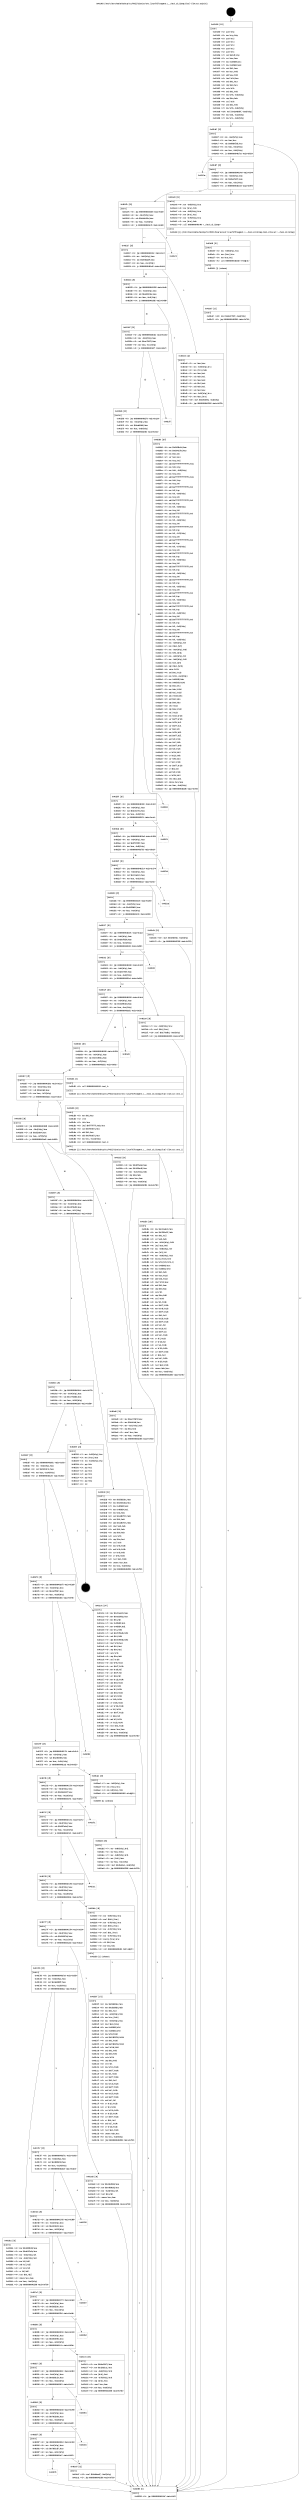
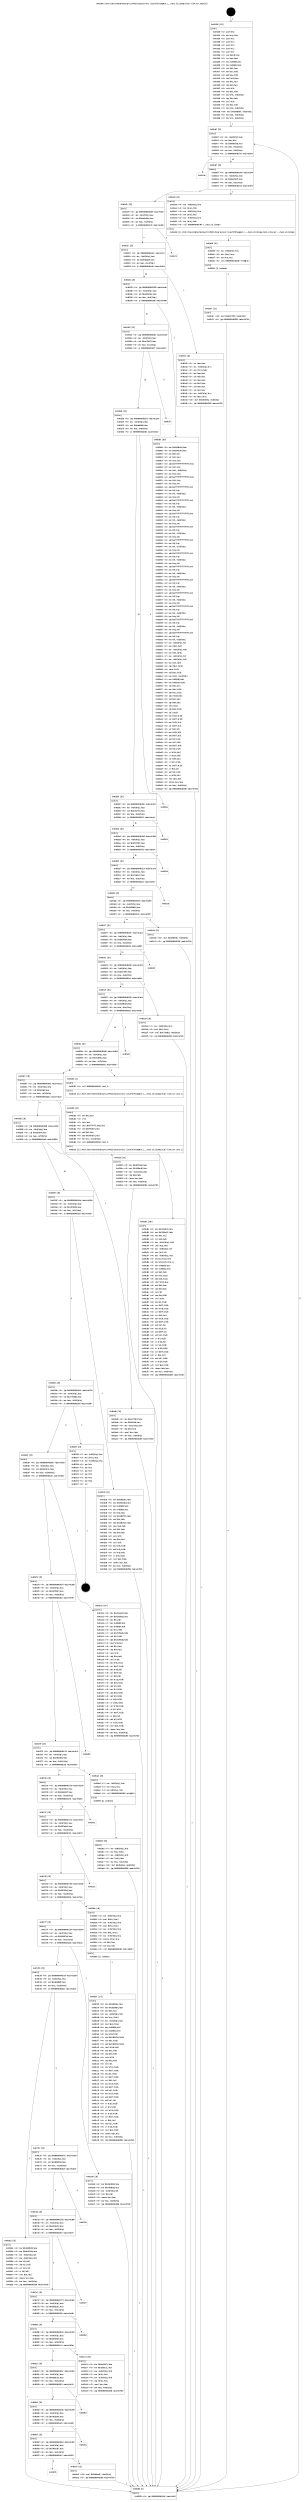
(156, 906) -> (152, 922)
